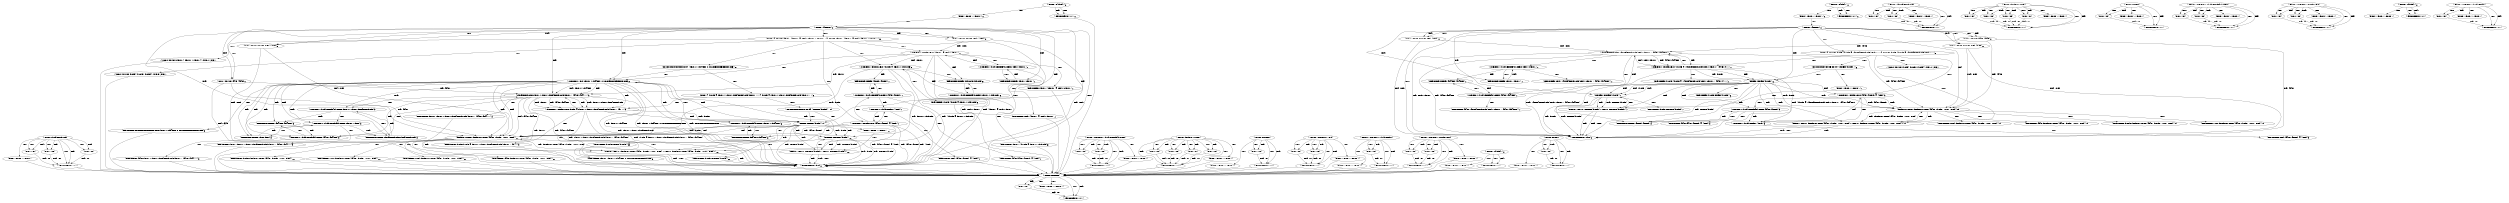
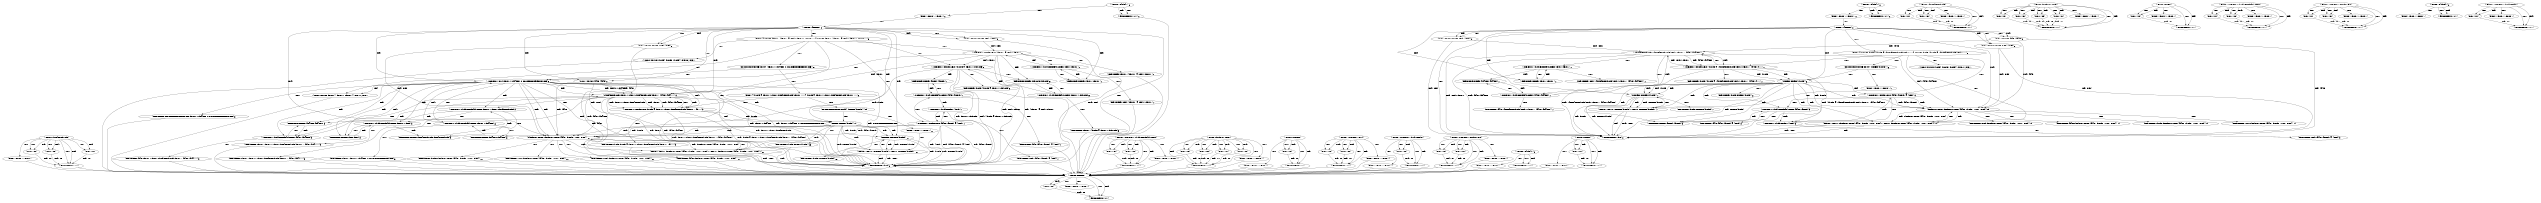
(375, 86) -> (420, 84)
